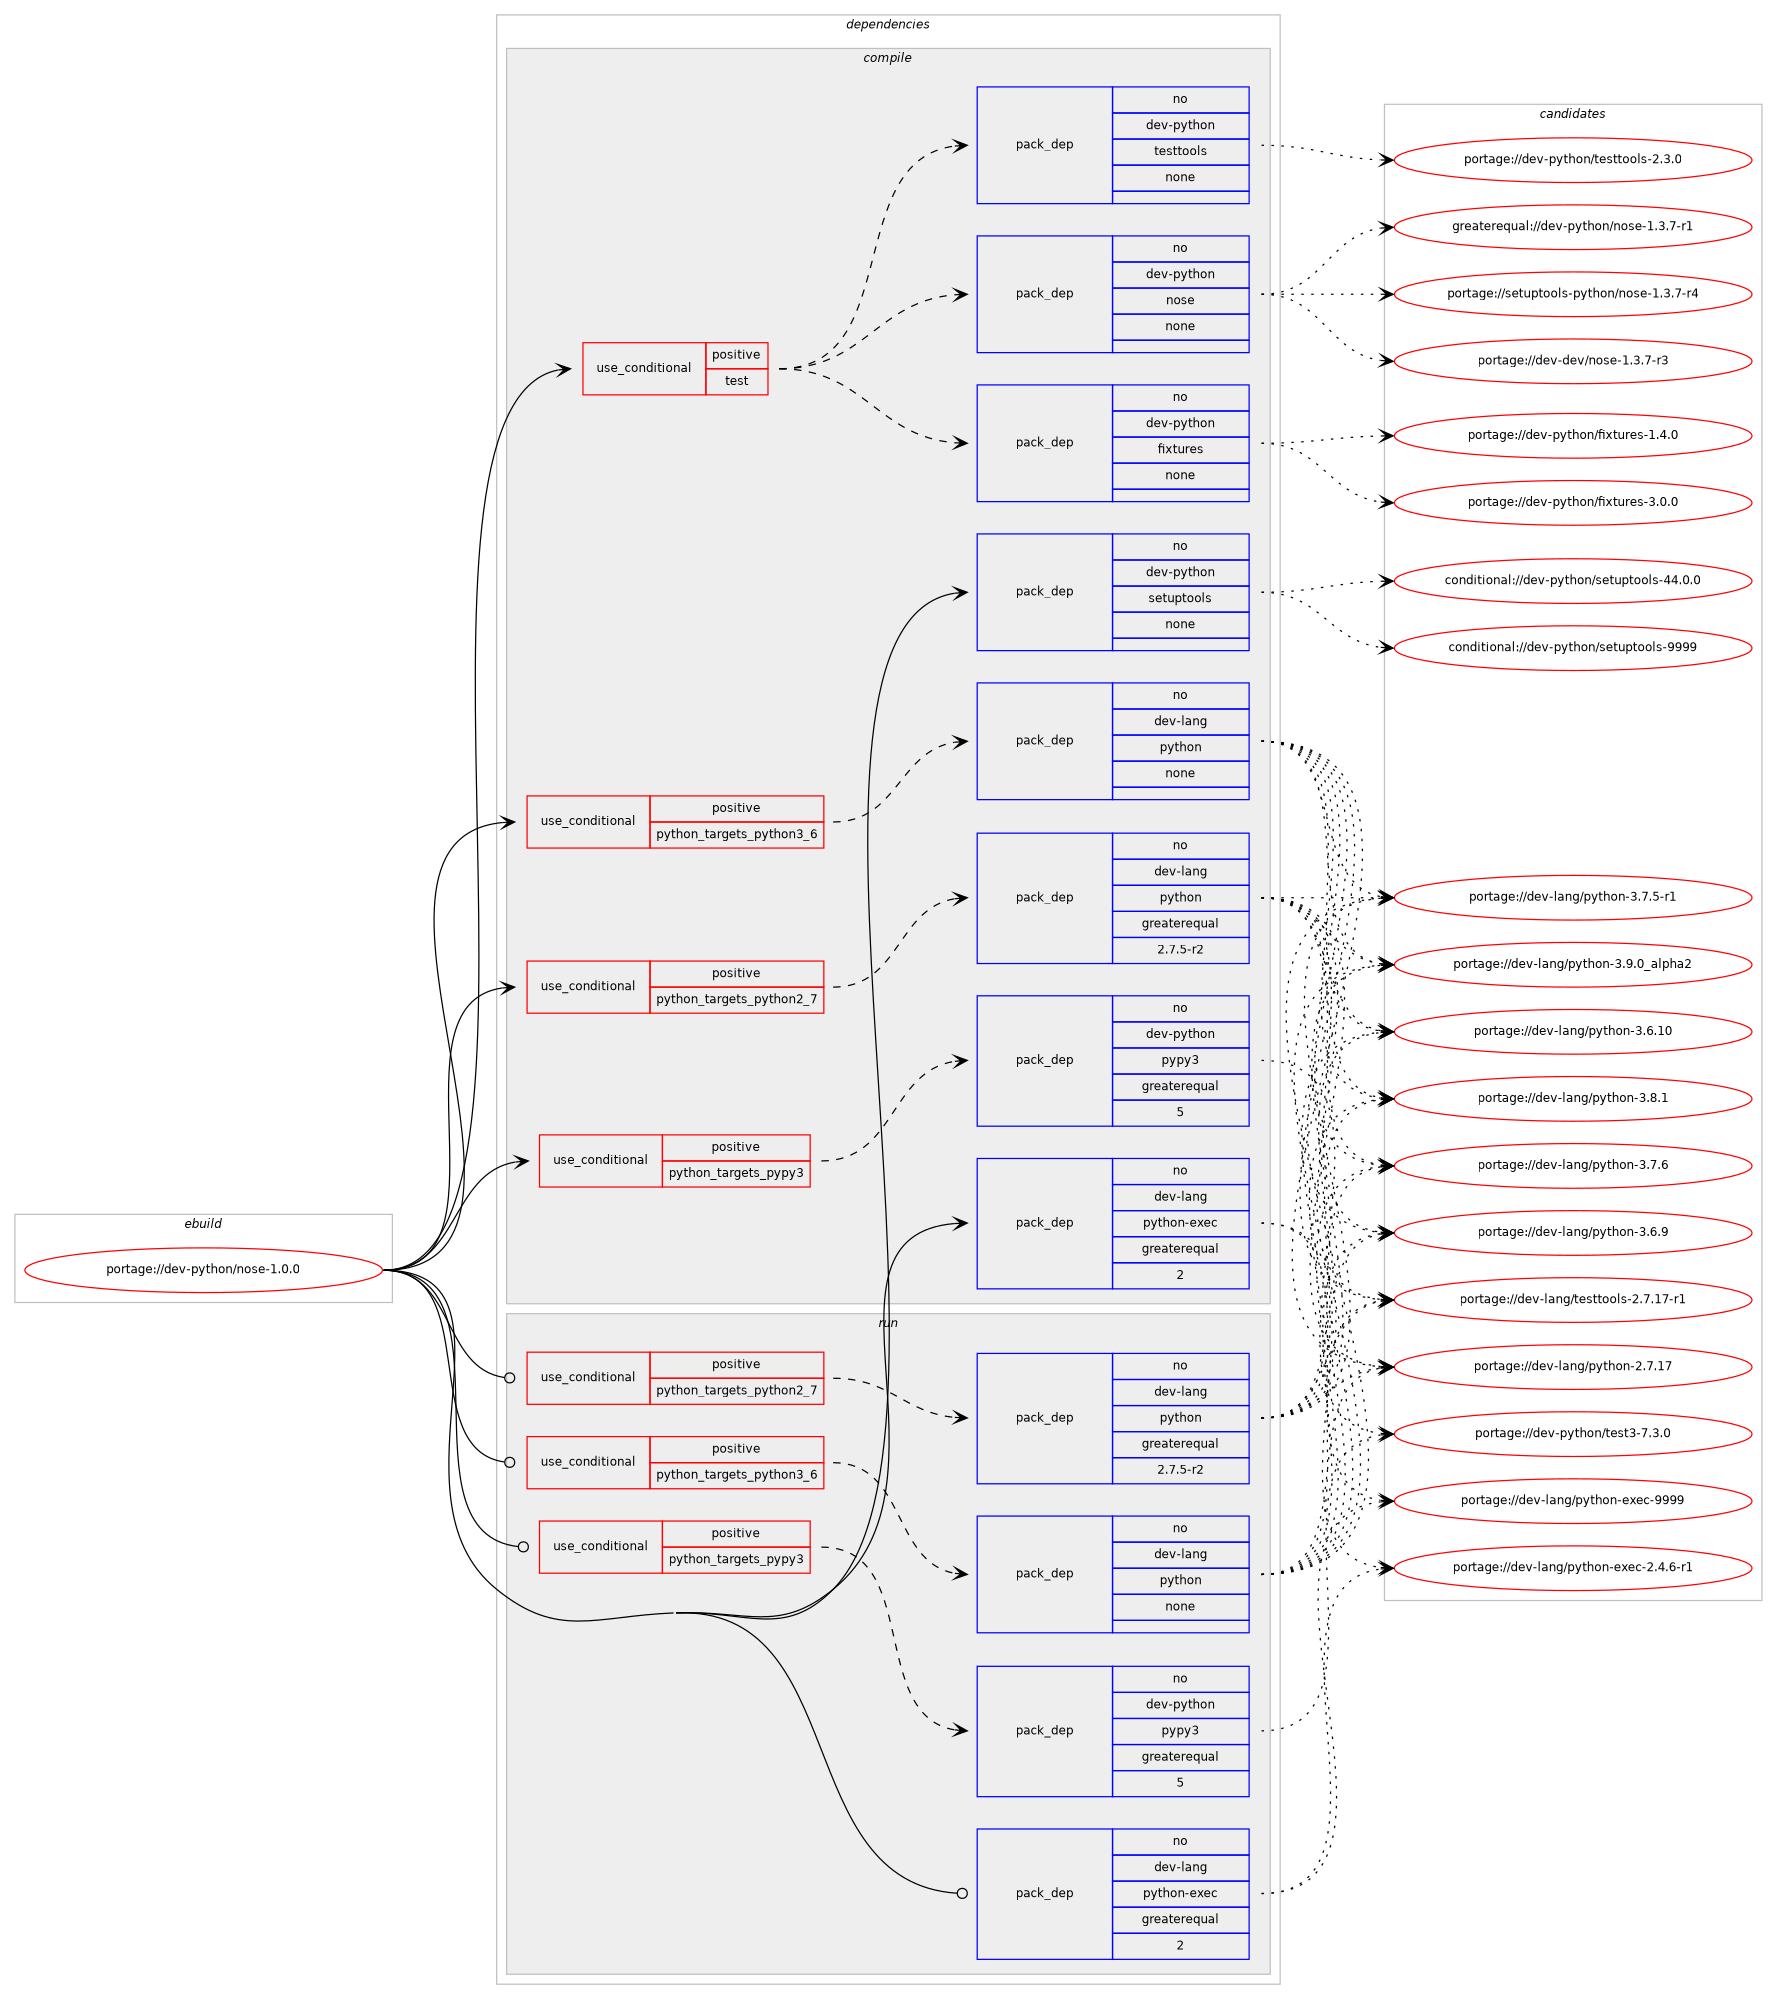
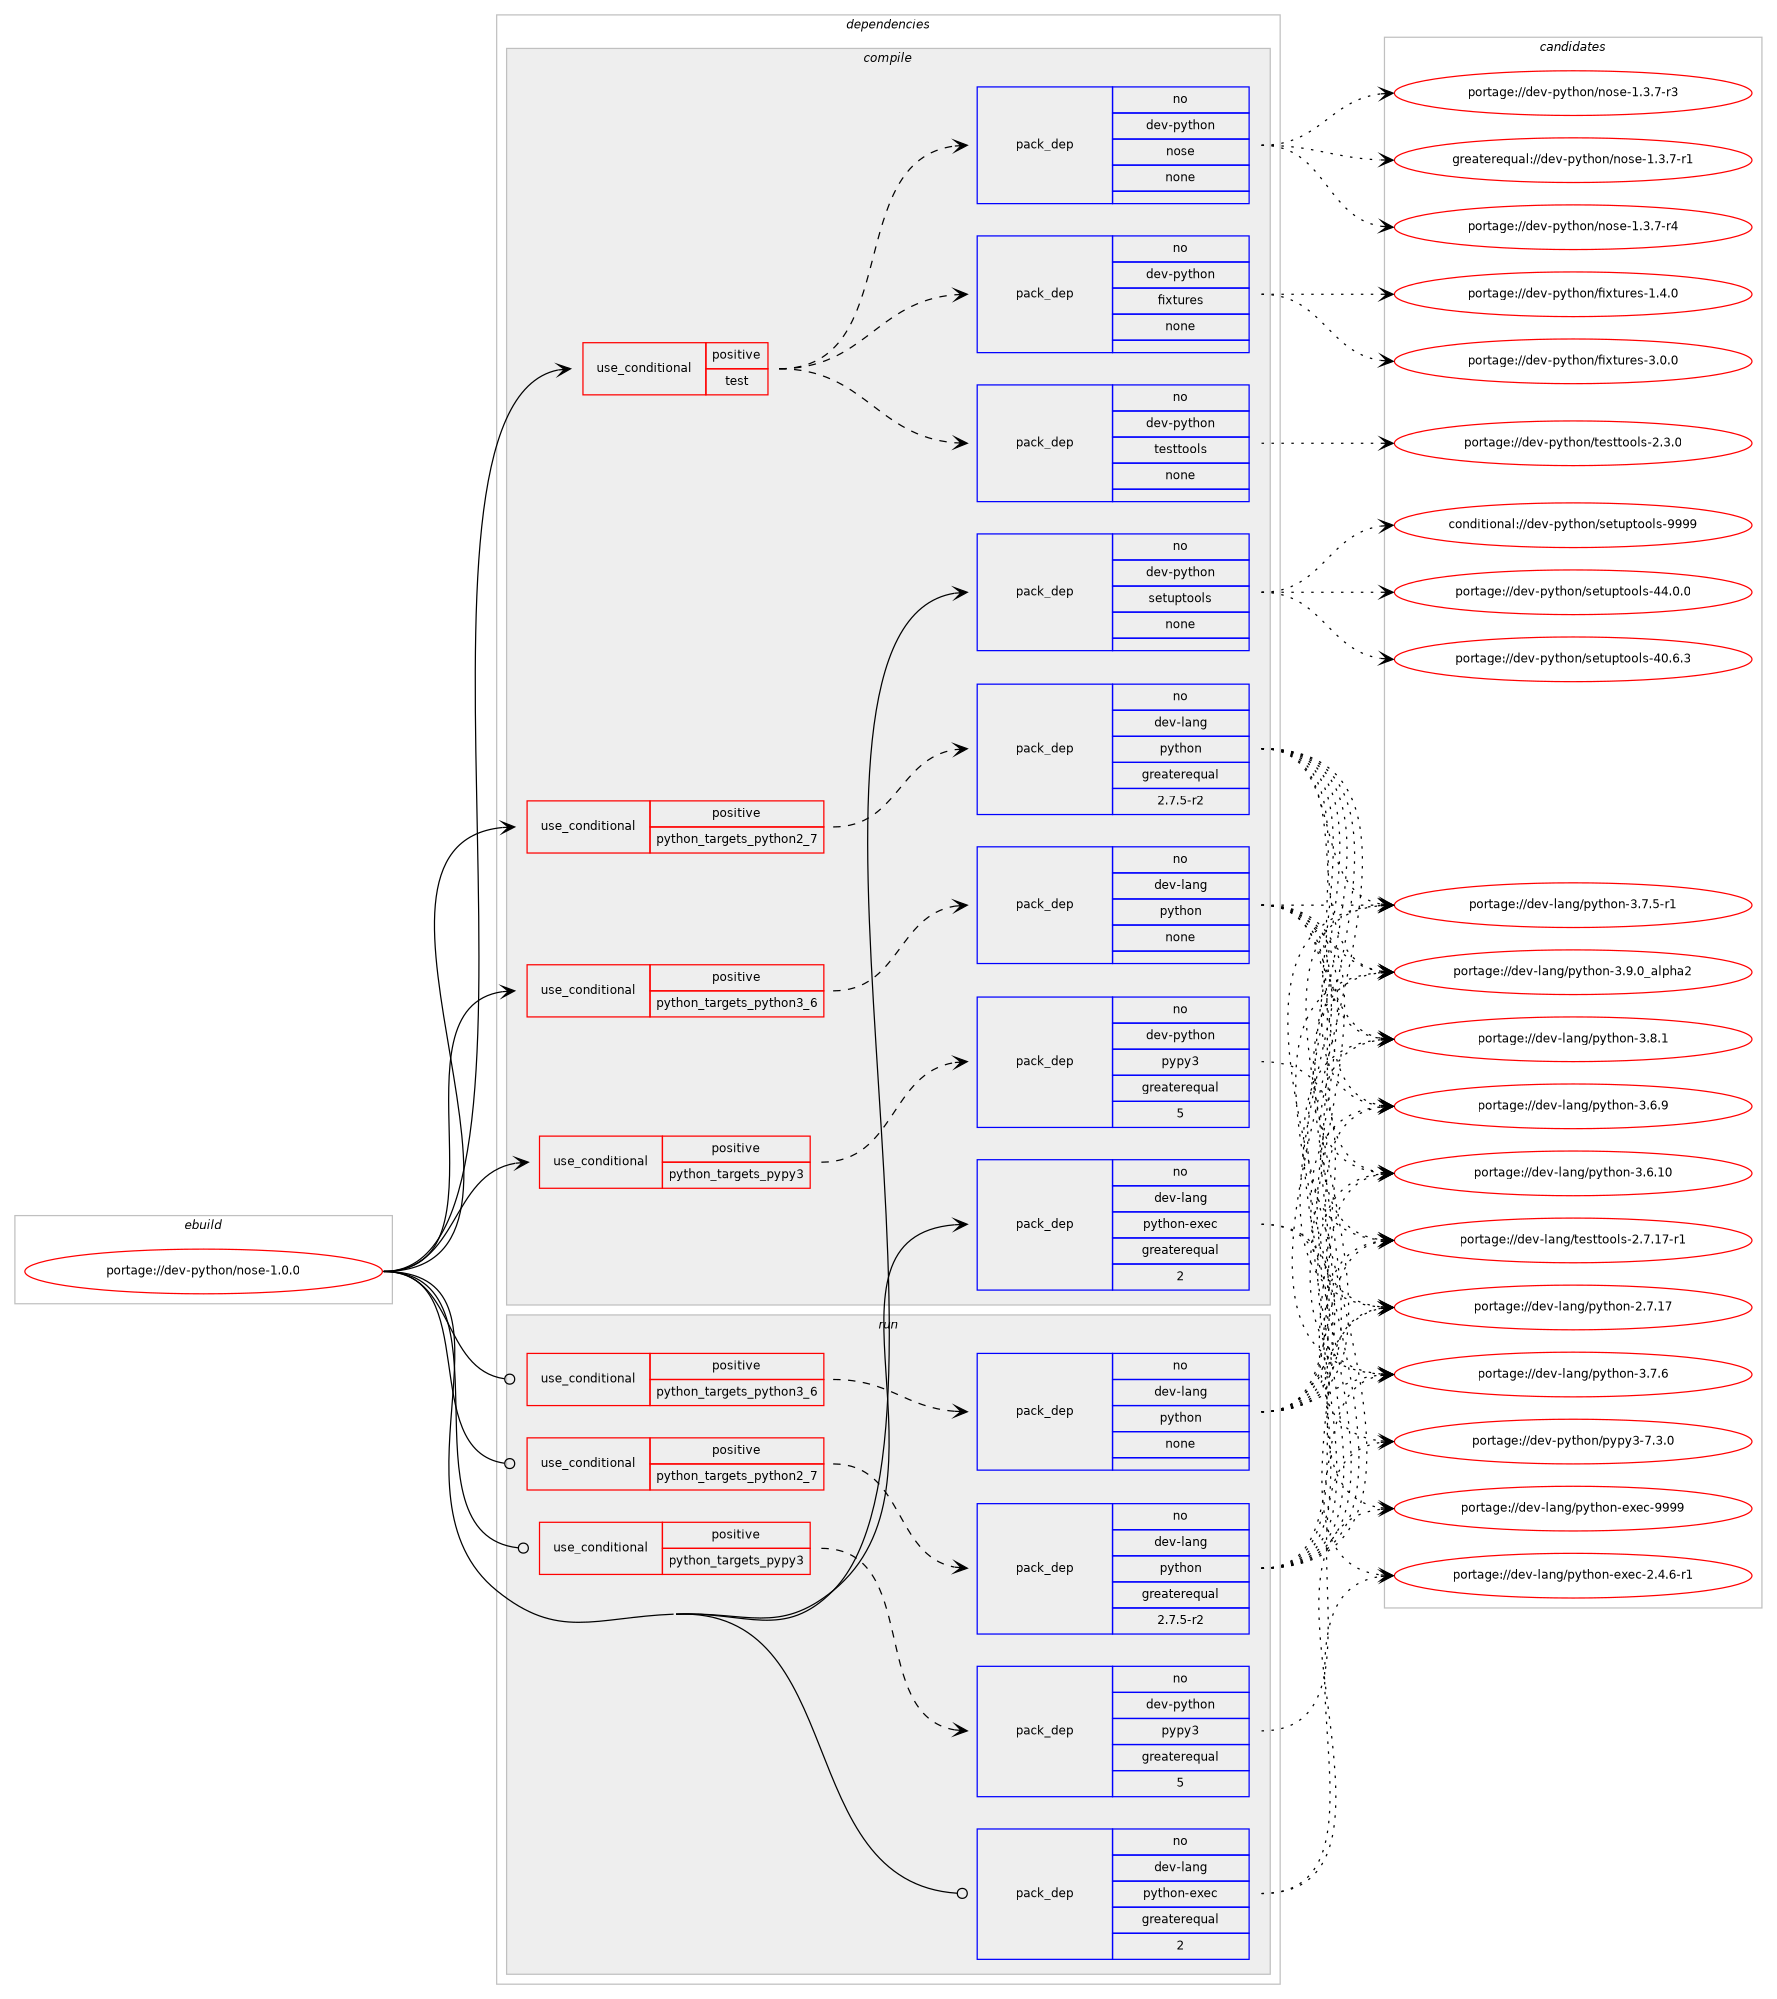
(1573, 294) -> (1573, 227)
(1573, 361) -> (1573, 93)
(1573, 581) -> (1573, 592)
none -> (1573, 659)
(1573, 1434) -> (1573, 1442)
